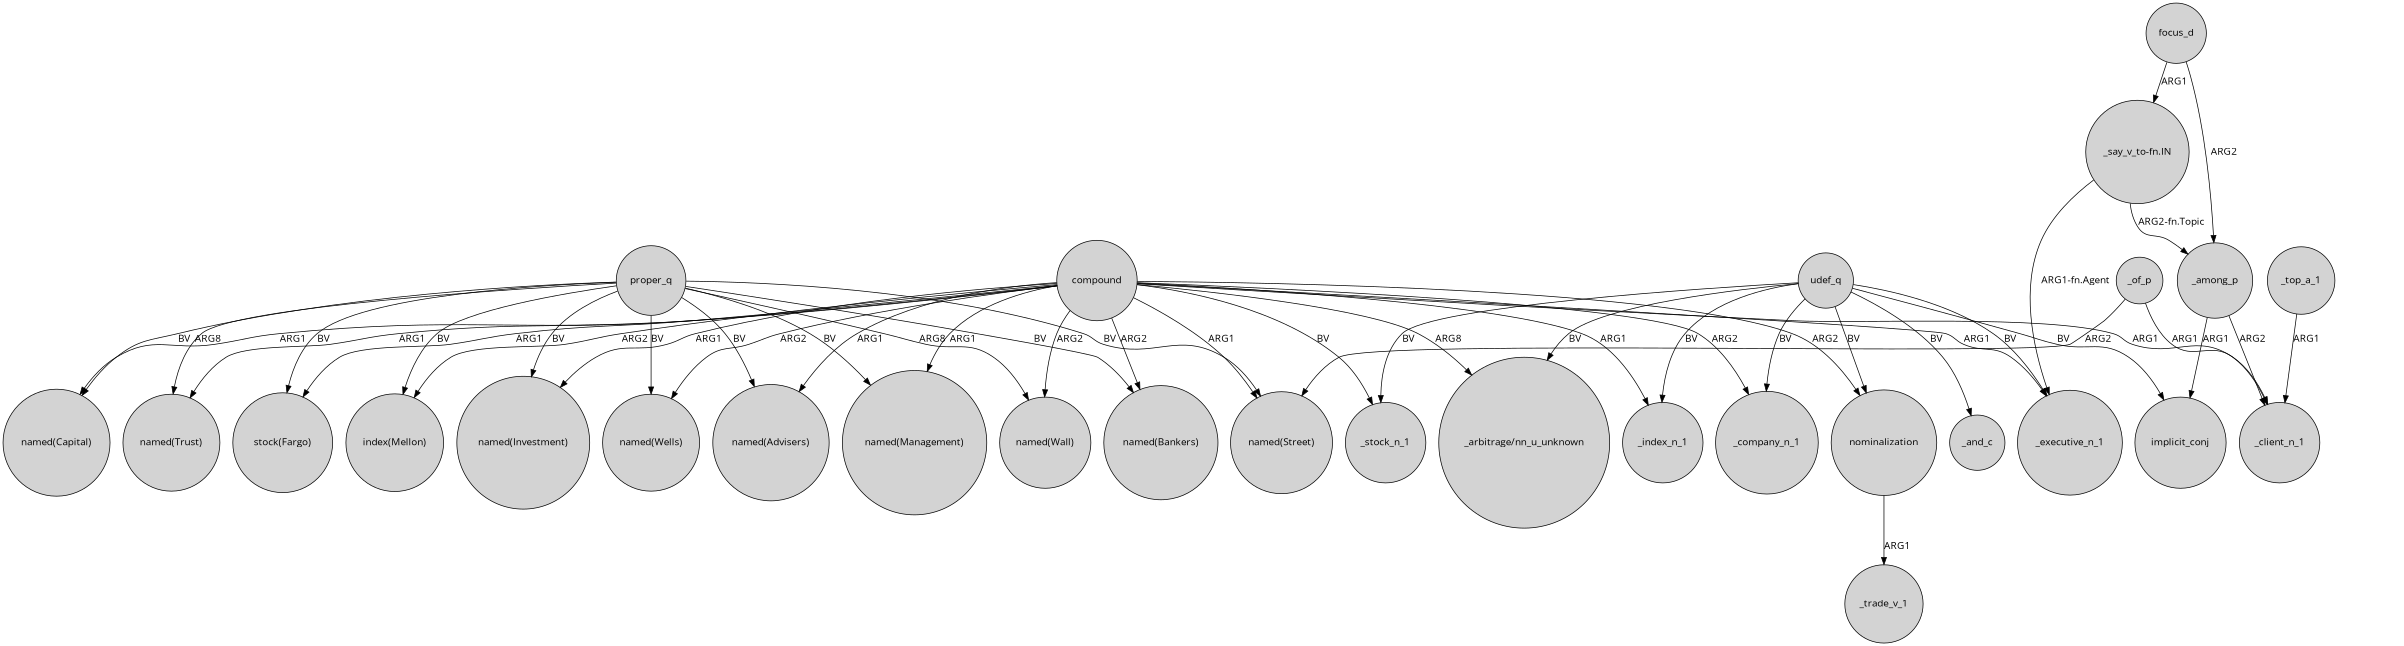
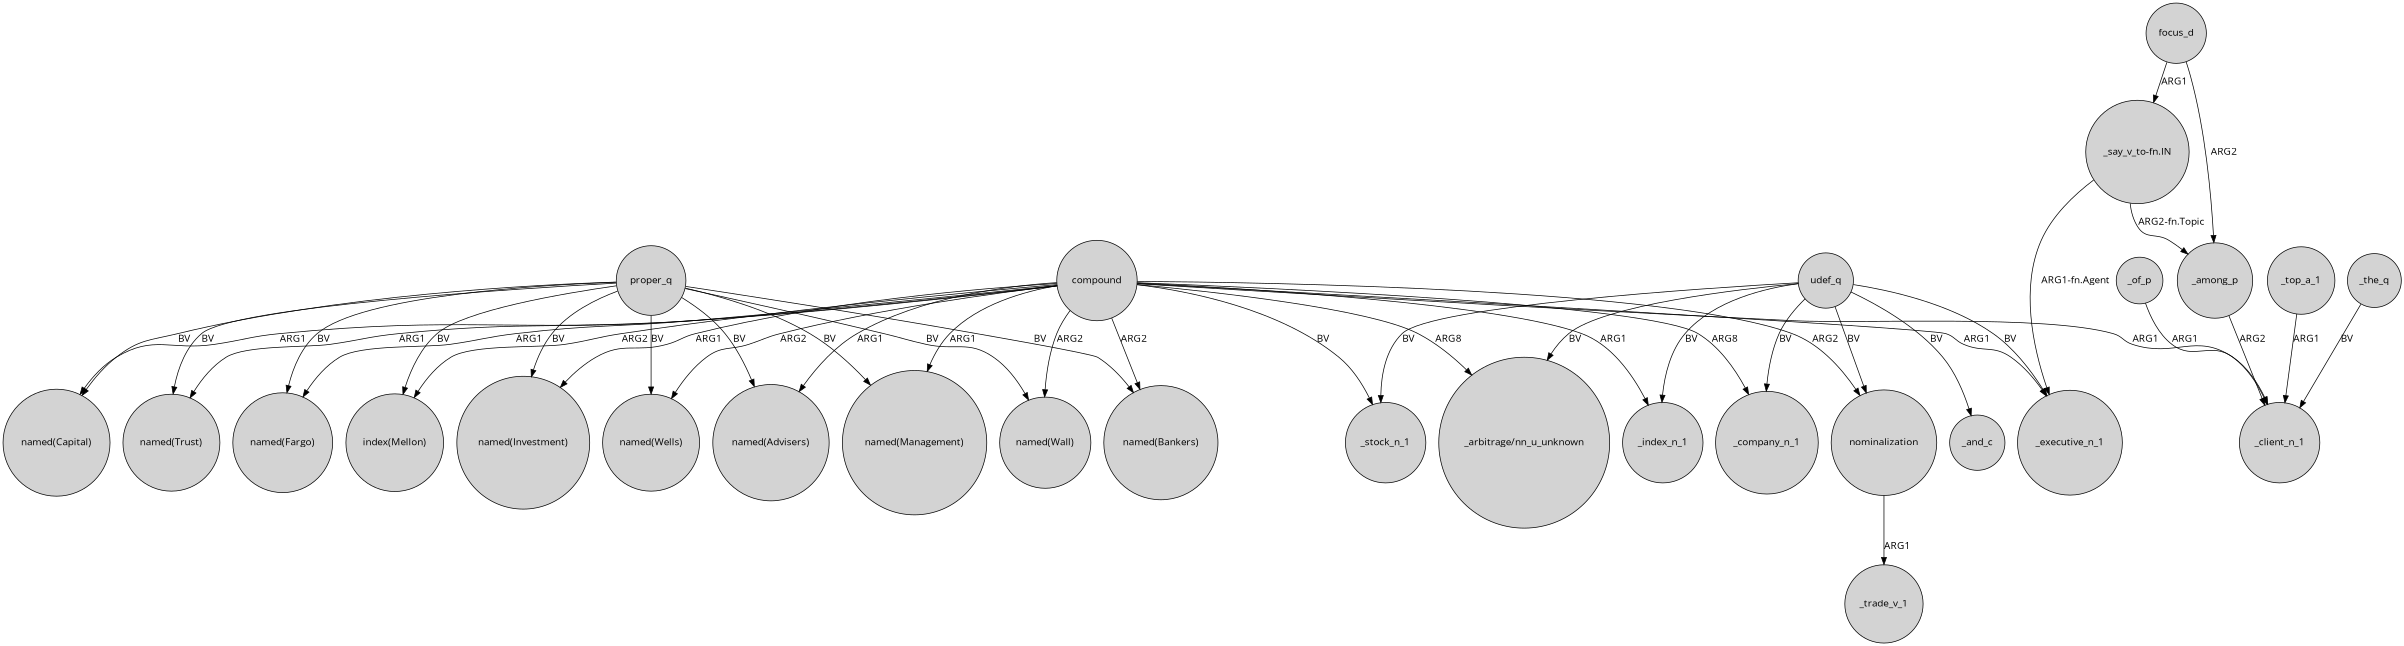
none -> (2374, 281)
(208, 339) -> (208, 339)
(933, 339) -> (933, 339)
(1725, 339) -> (1725, 339)
(283, 443) -> (283, 443)
(1282, 443) -> none
(2181, 443) -> none
